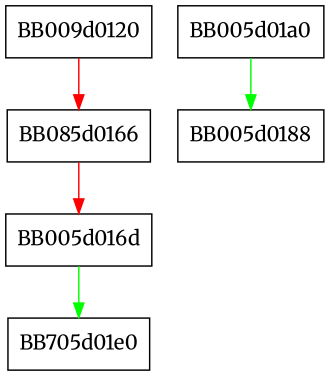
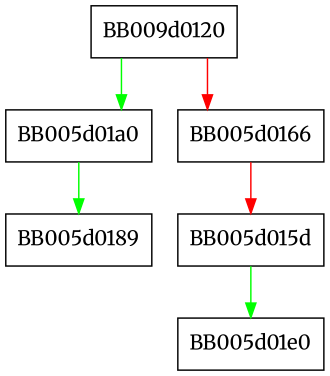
none -> (121, 76)
(79, 136) -> (251, 136)
(251, 136) -> (79, 240)
(79, 240) -> (251, 240)
(79, 344) -> (251, 344)
